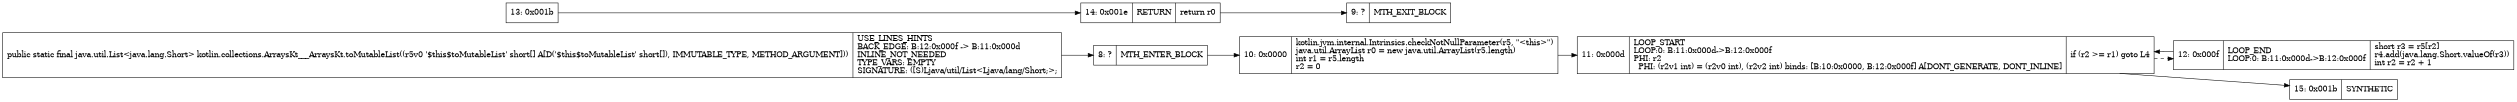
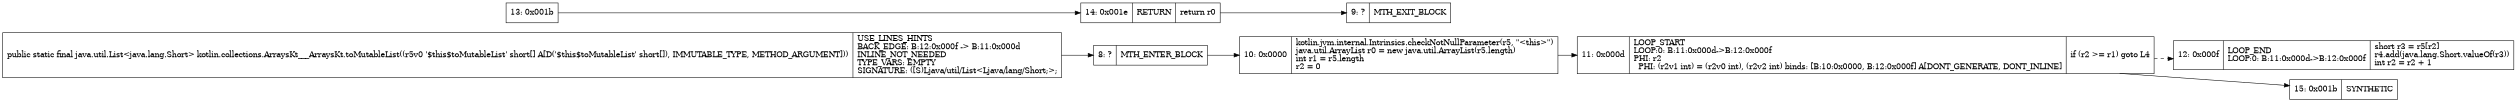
(2167, 52) -> none
